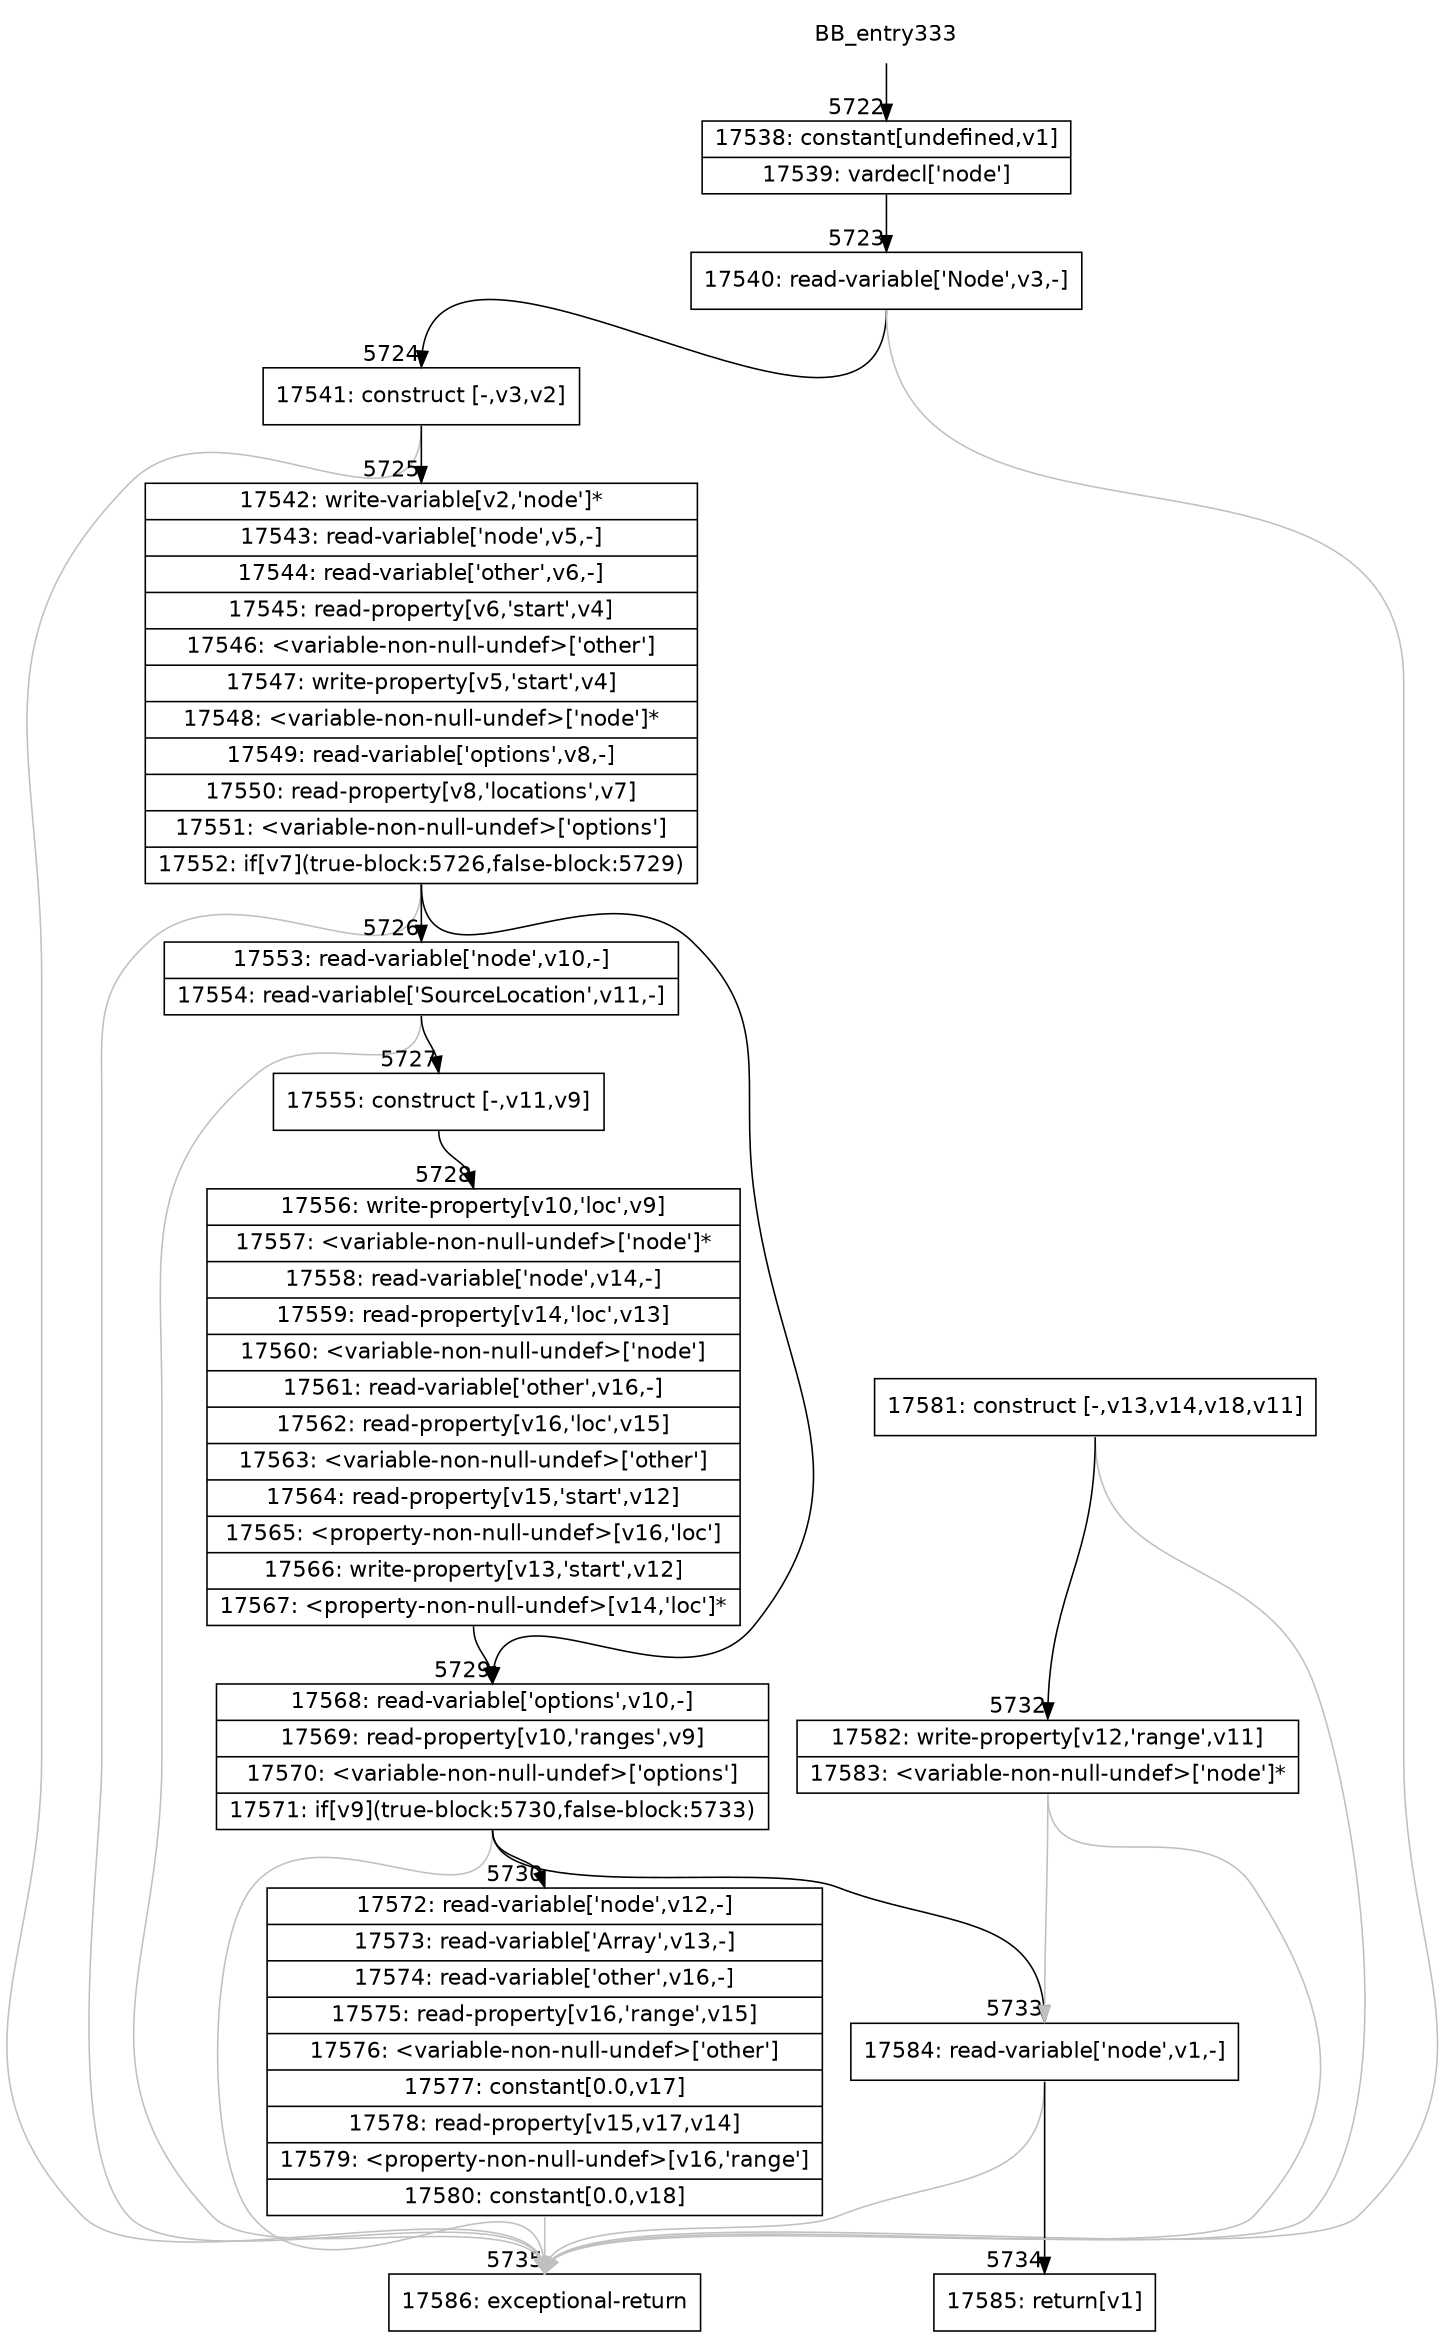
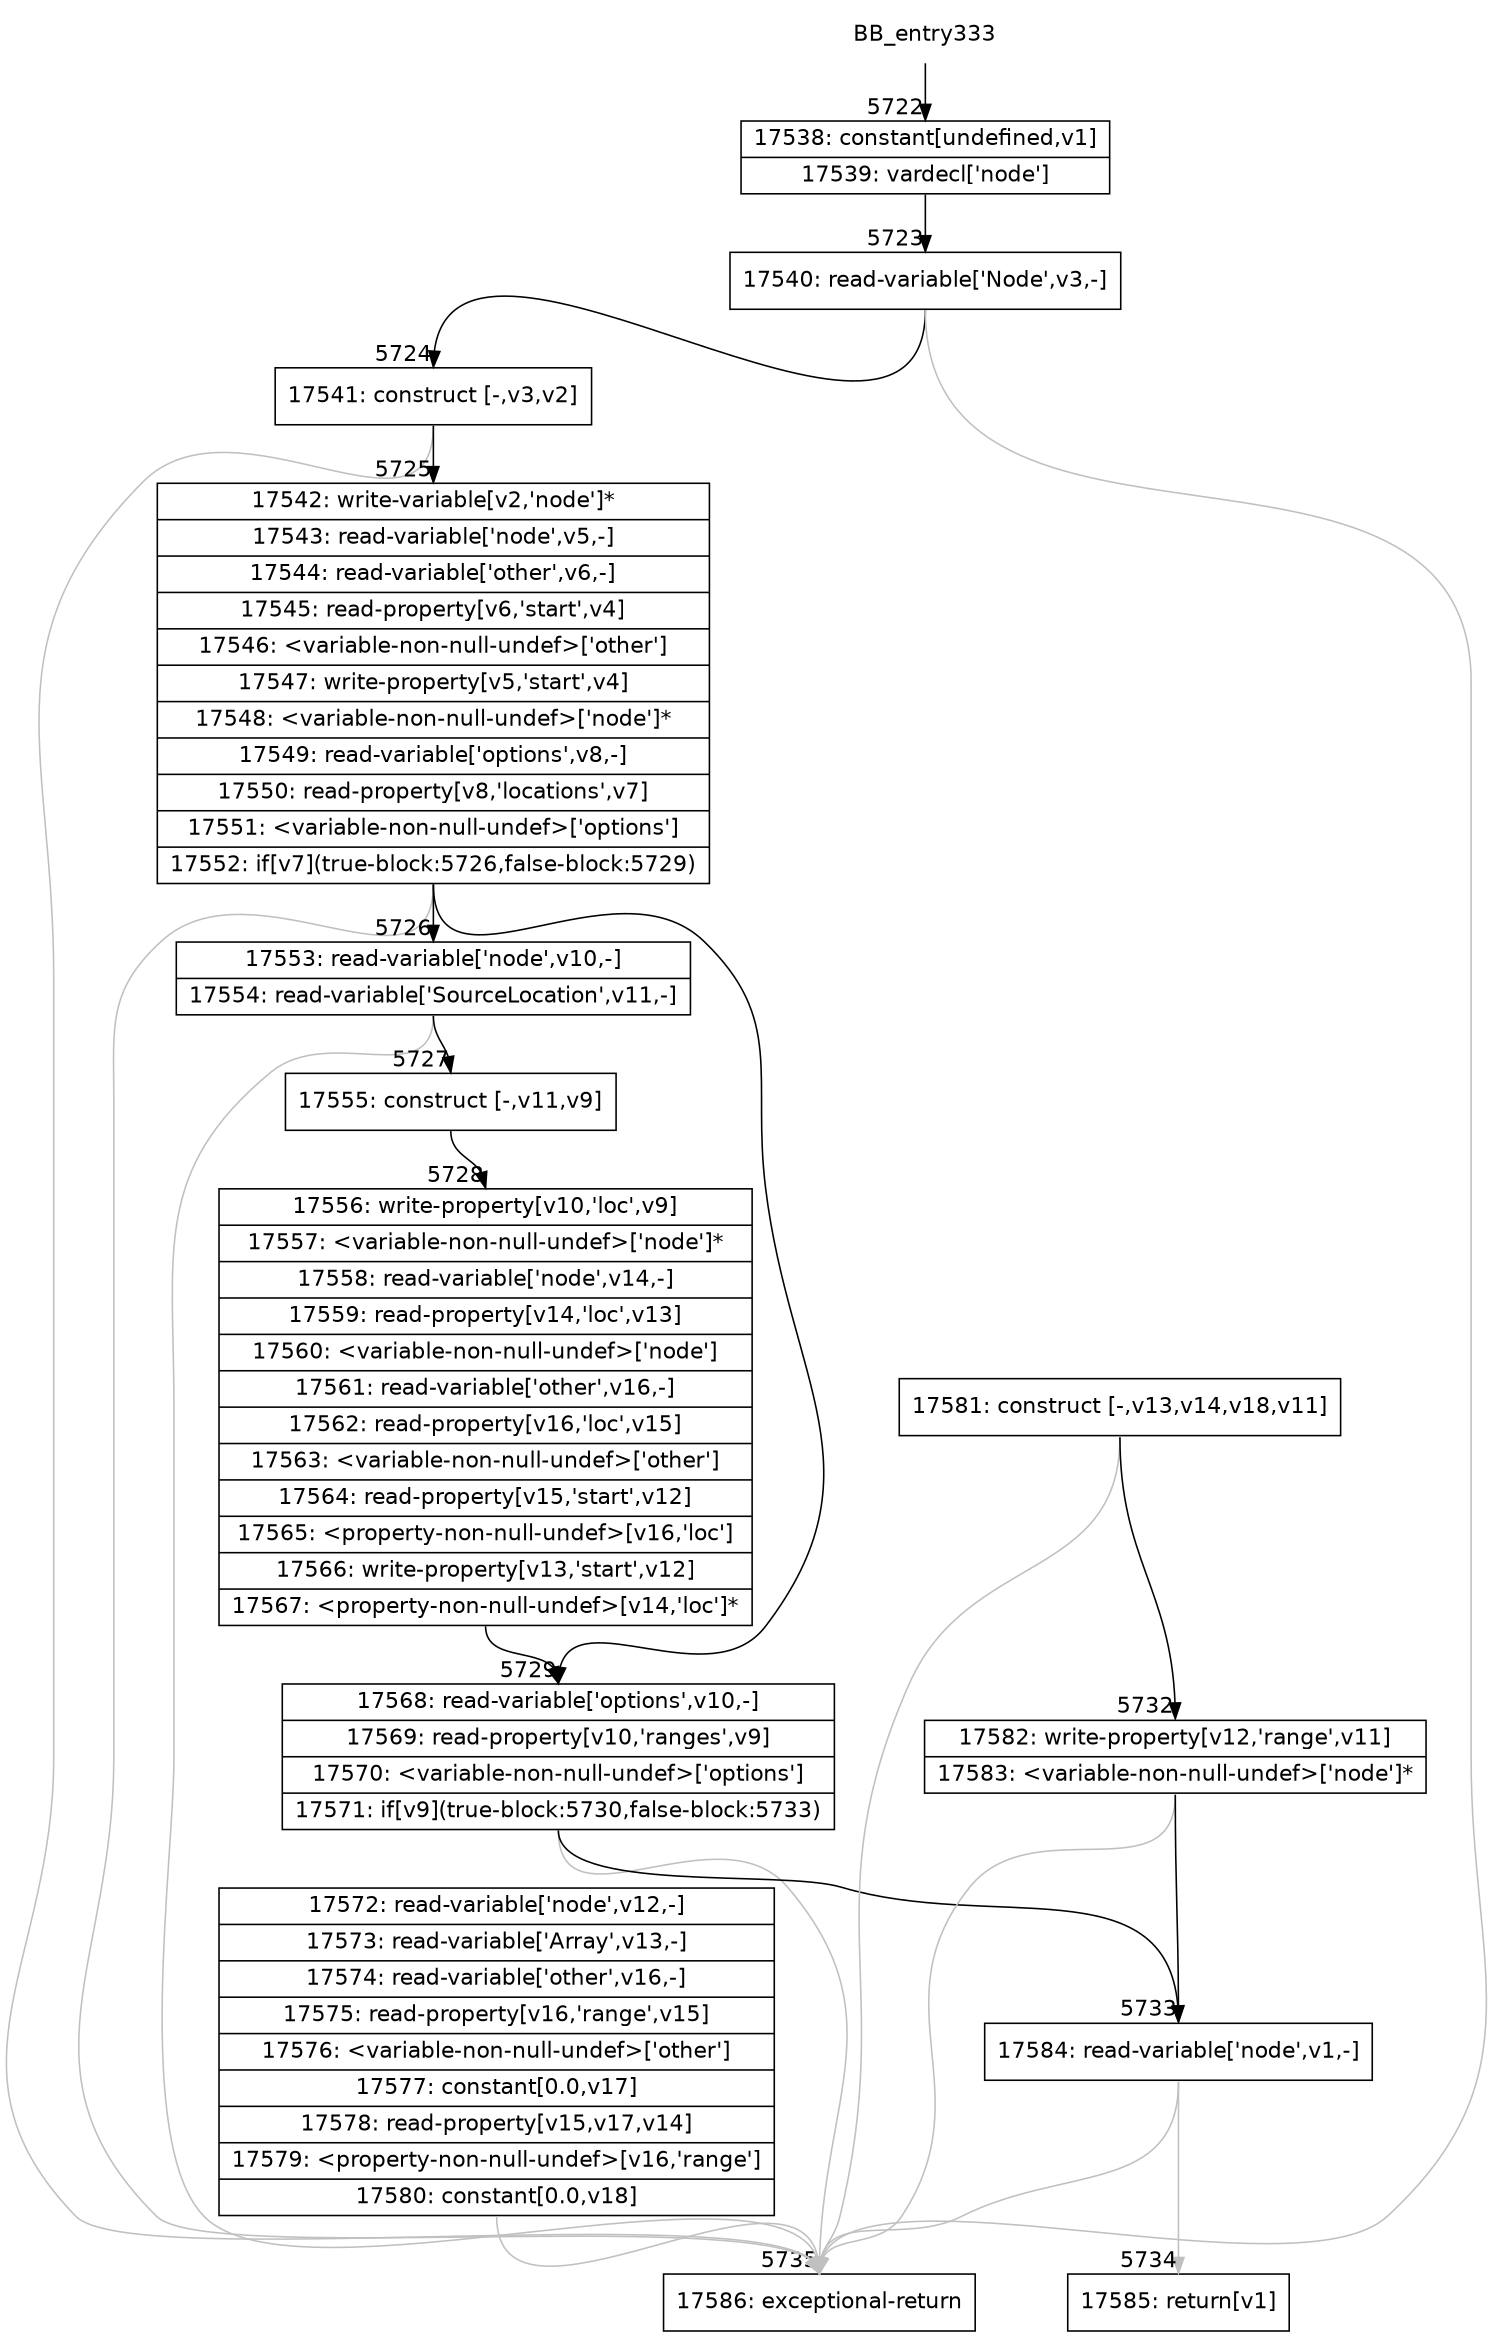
(511, 1855) -> none
(1046, 1900) -> (1177, 1900)
(1045, 2169) -> (1178, 2169)
